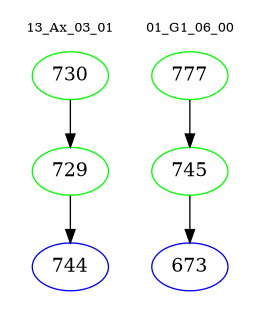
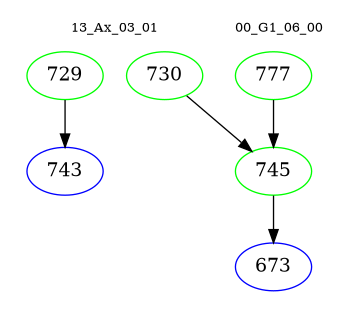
(191, 29) -> (279, 29)
(70, 117) -> (204, 111)
(70, 267) -> (65, 171)
